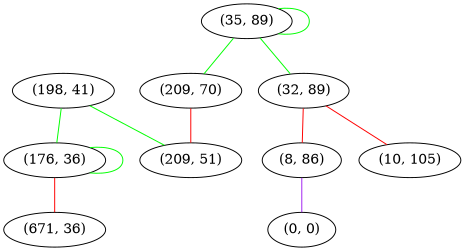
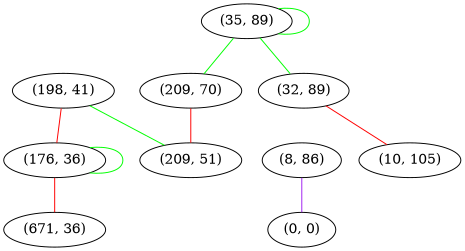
(59, 126) -> (59, 126)
(303, 126) -> none
